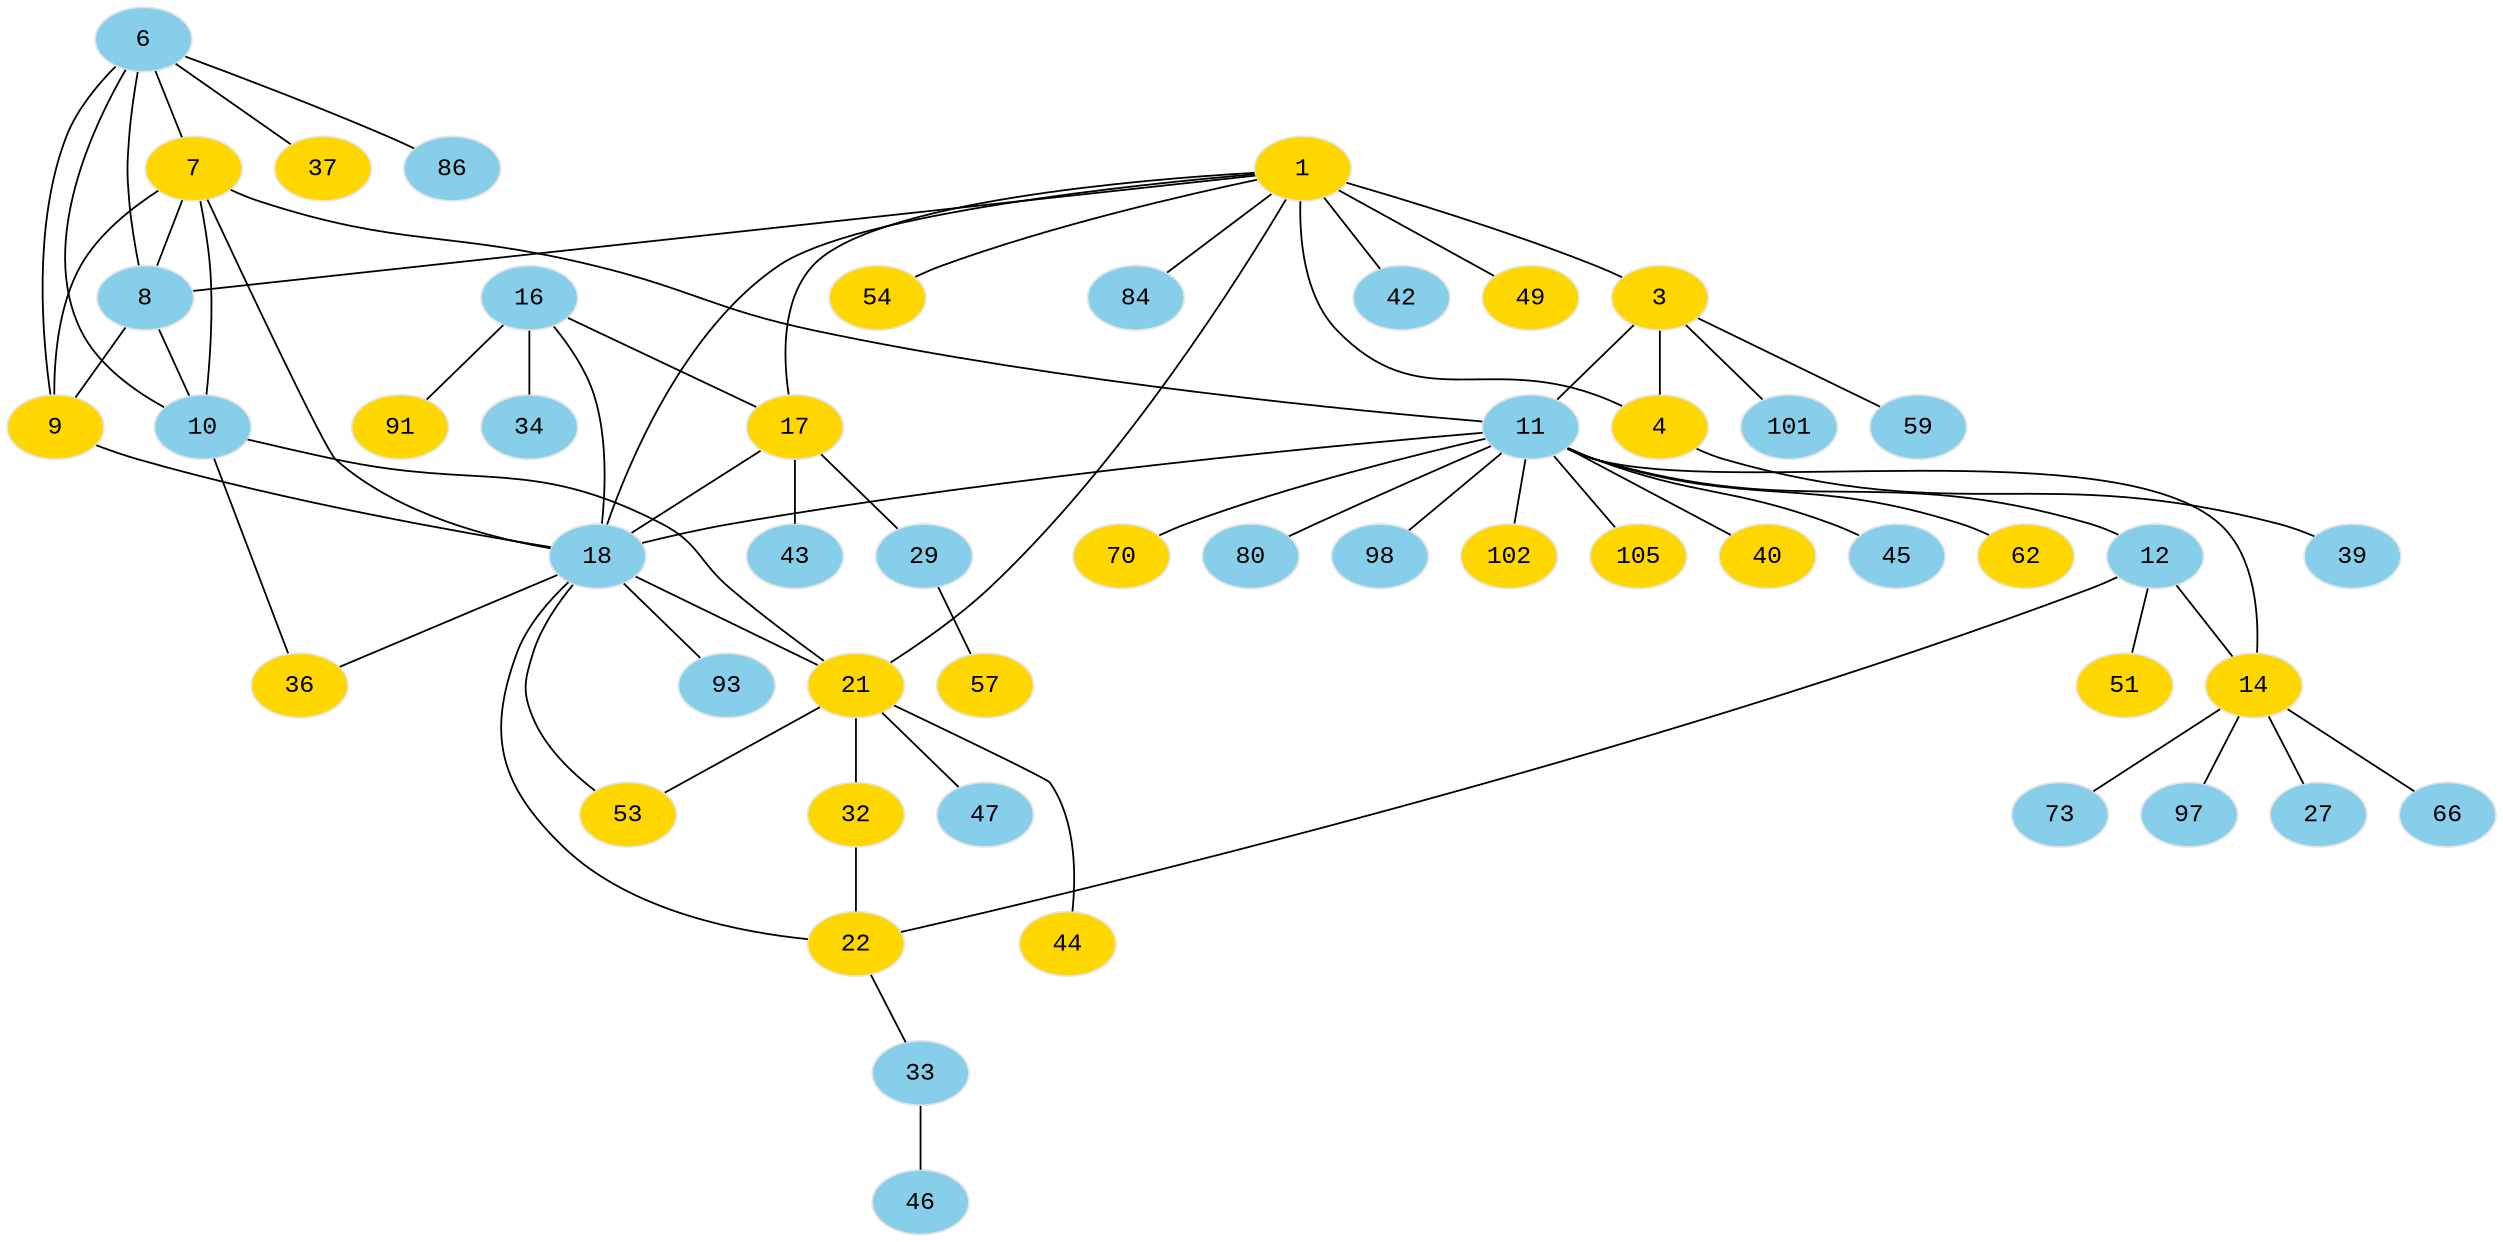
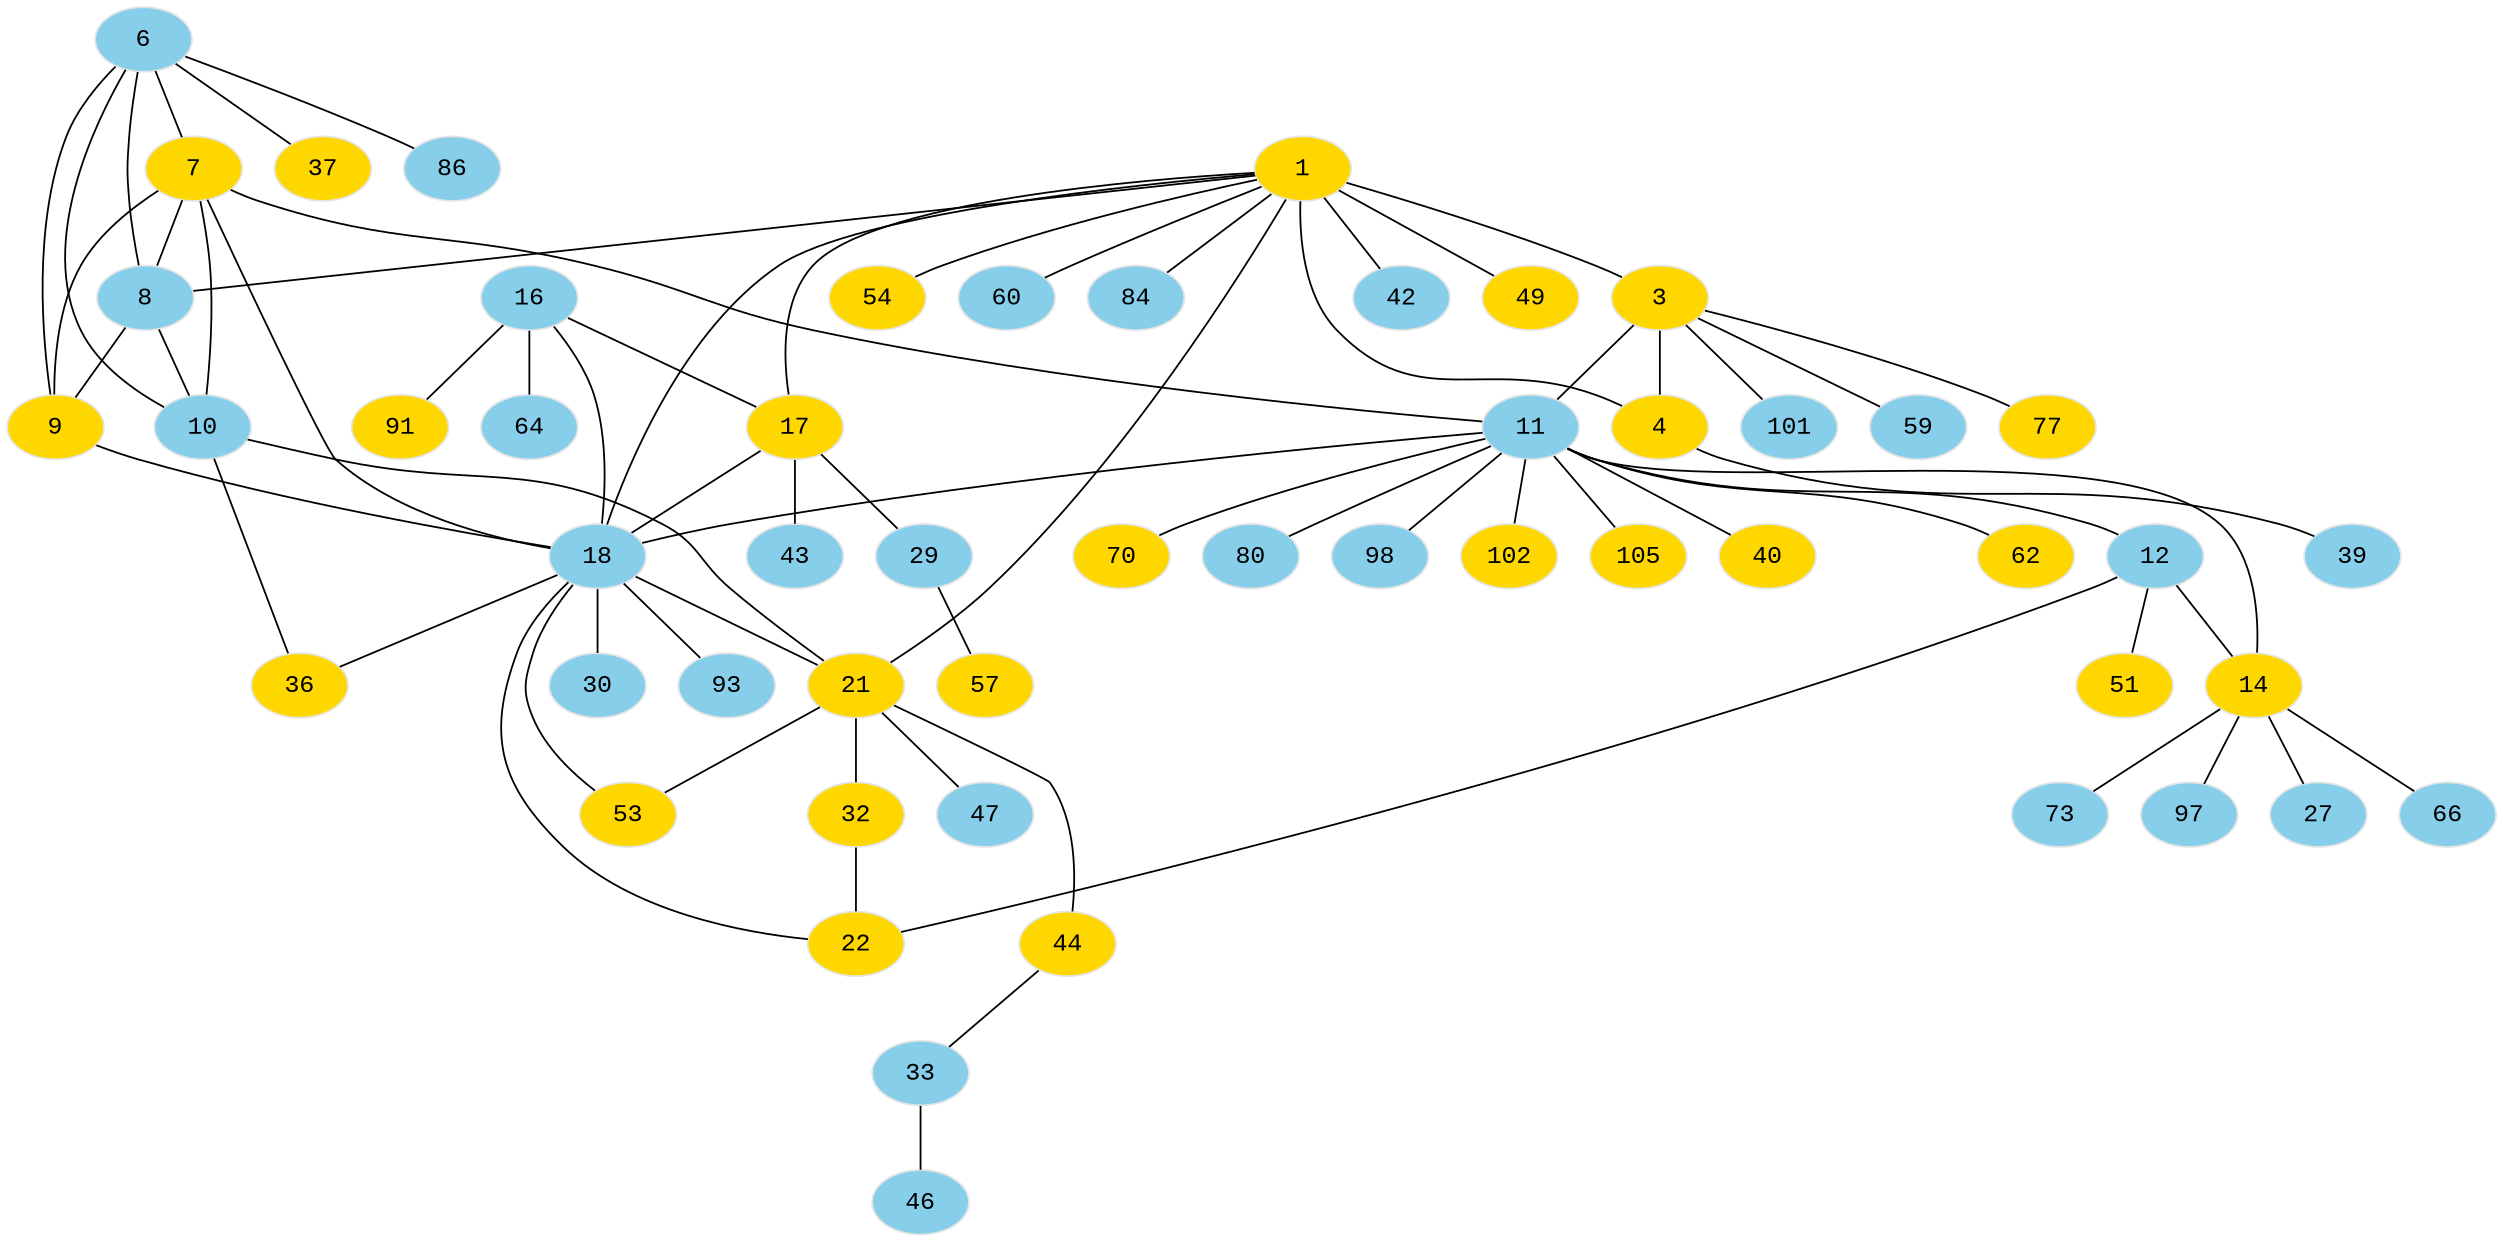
none -> (1007, 298)
(529, 427) -> (529, 427)
none -> (2047, 427)
(1897, 556) -> none
none -> (598, 685)
(888, 1009) -> (994, 1009)
